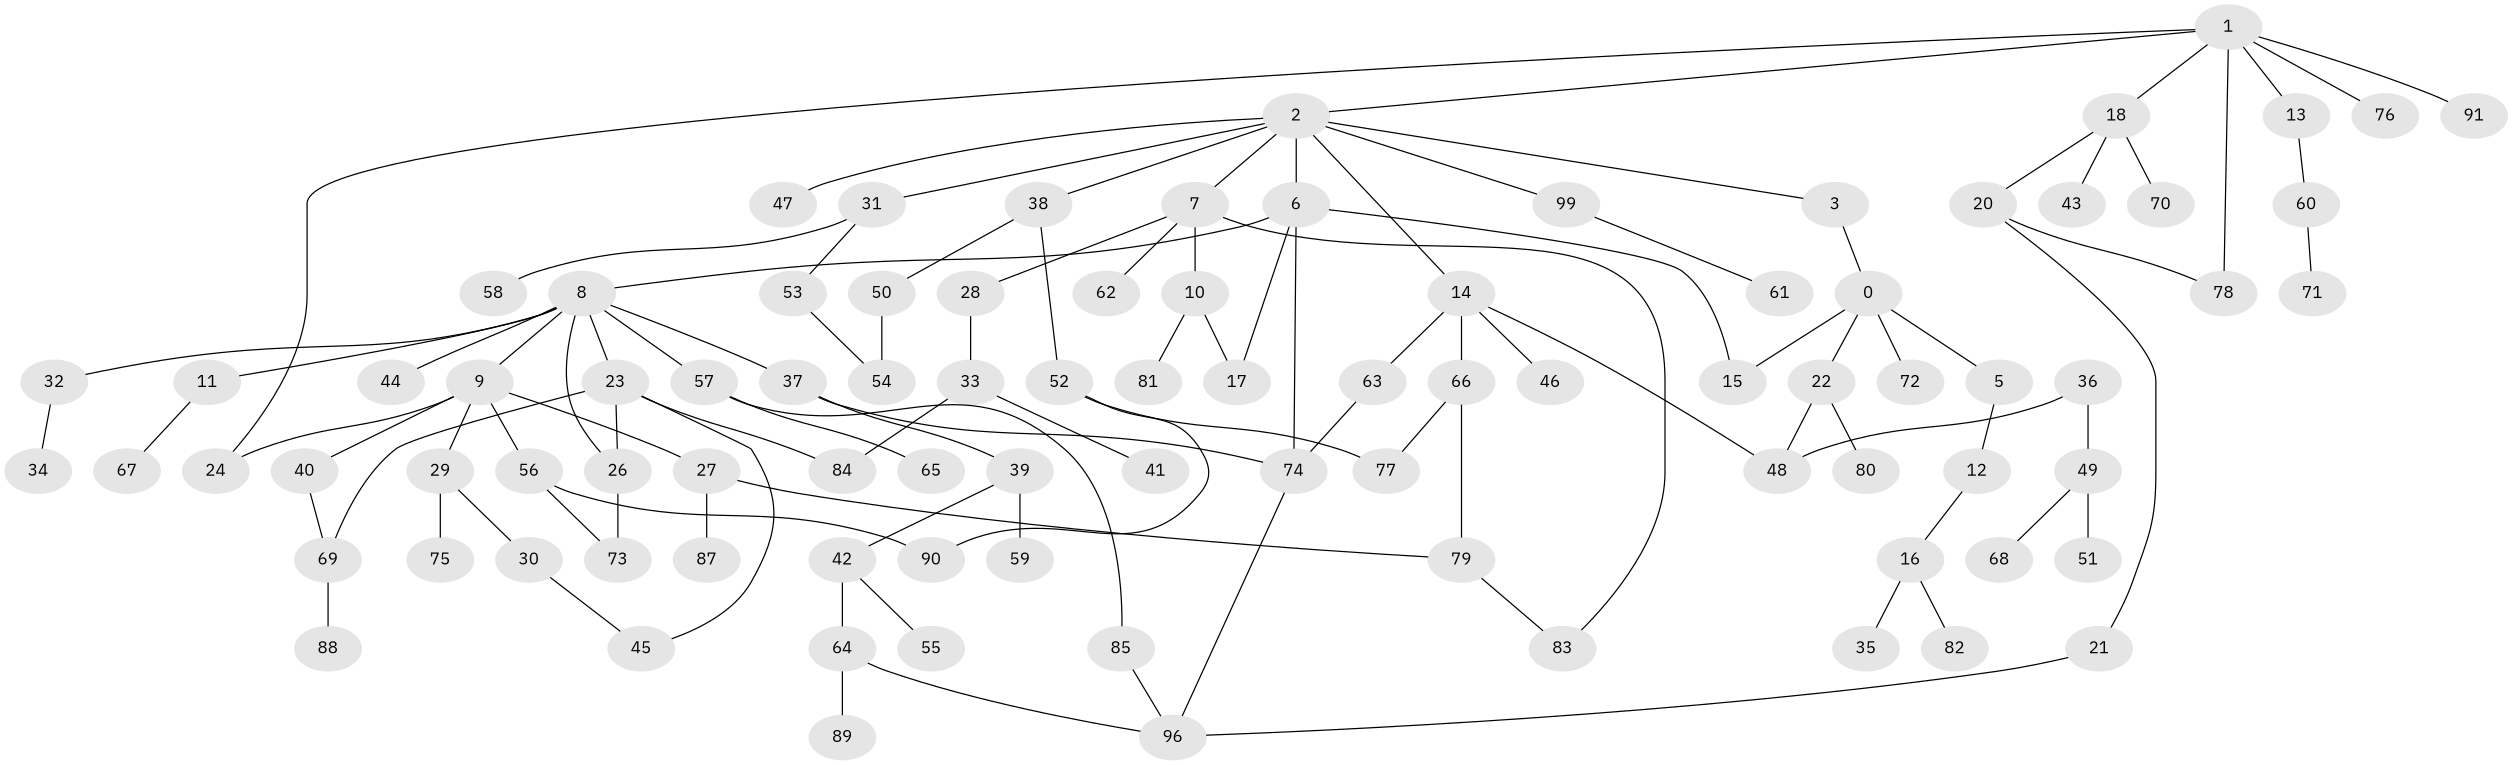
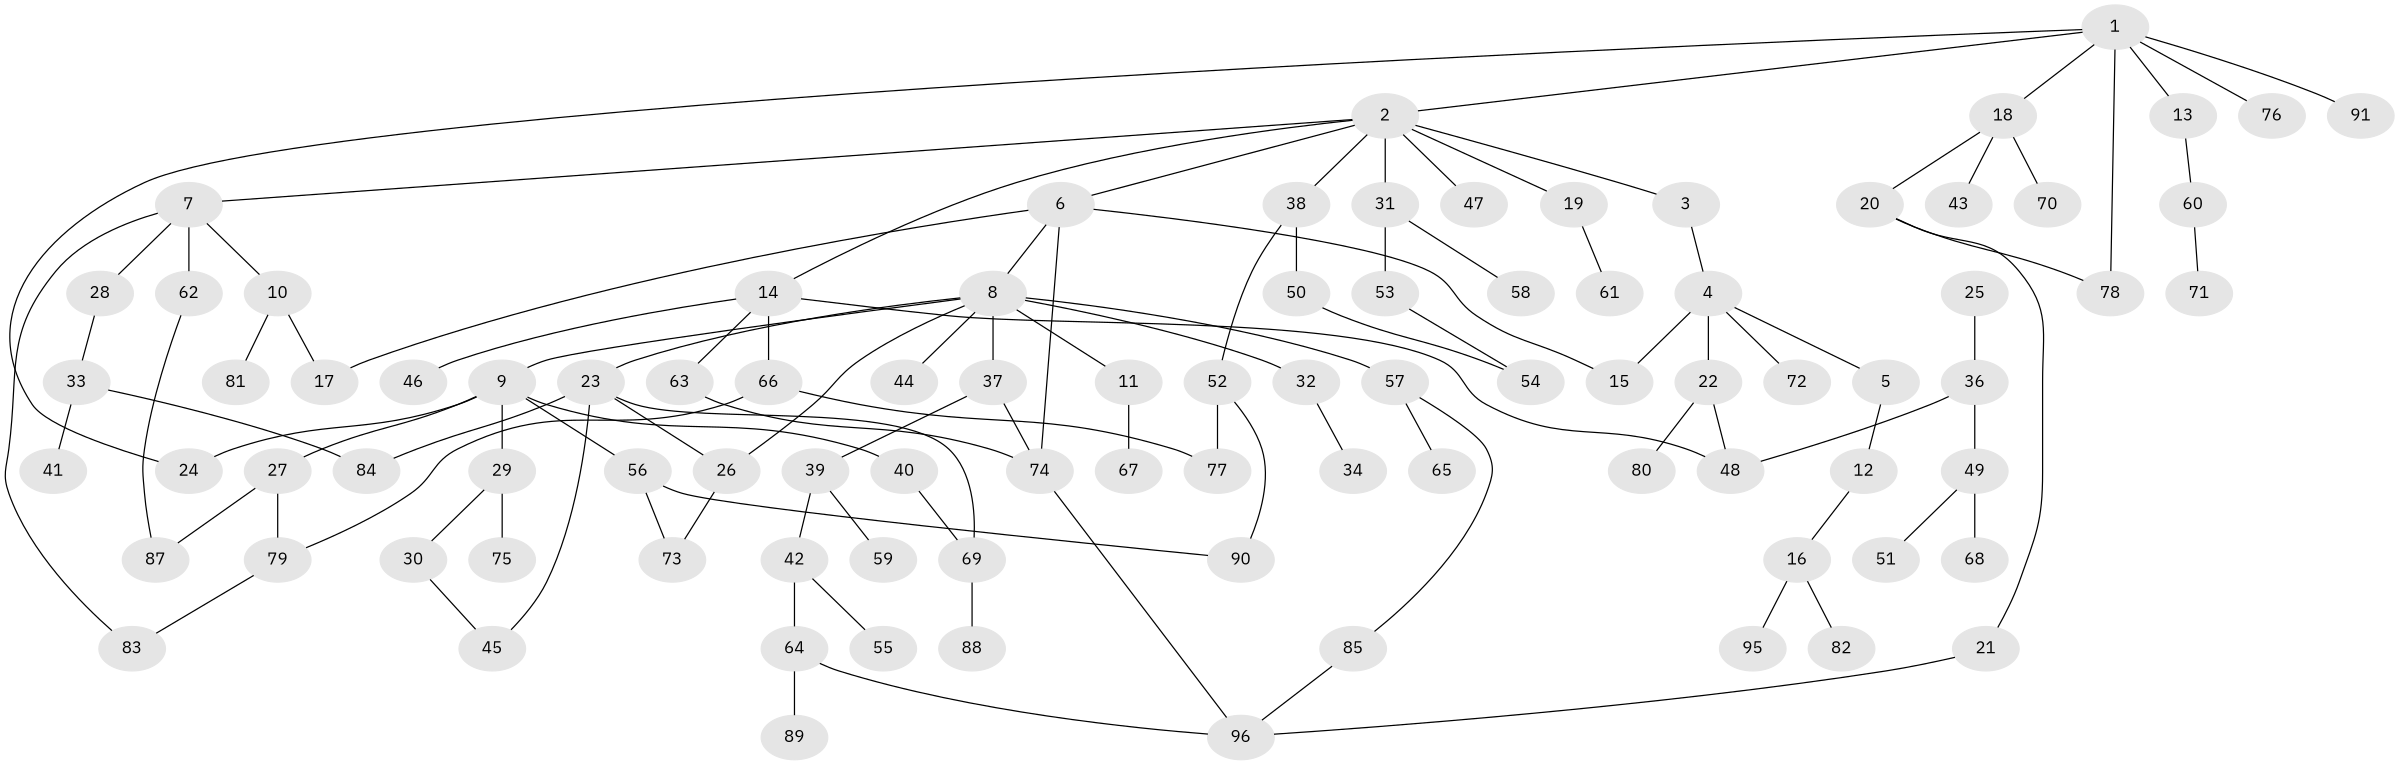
(1566, 205) -> (1574, 205)
(1868, 294) -> (1708, 294)
none -> (1975, 294)
none -> (149, 425)
(1866, 649) -> (1753, 649)
